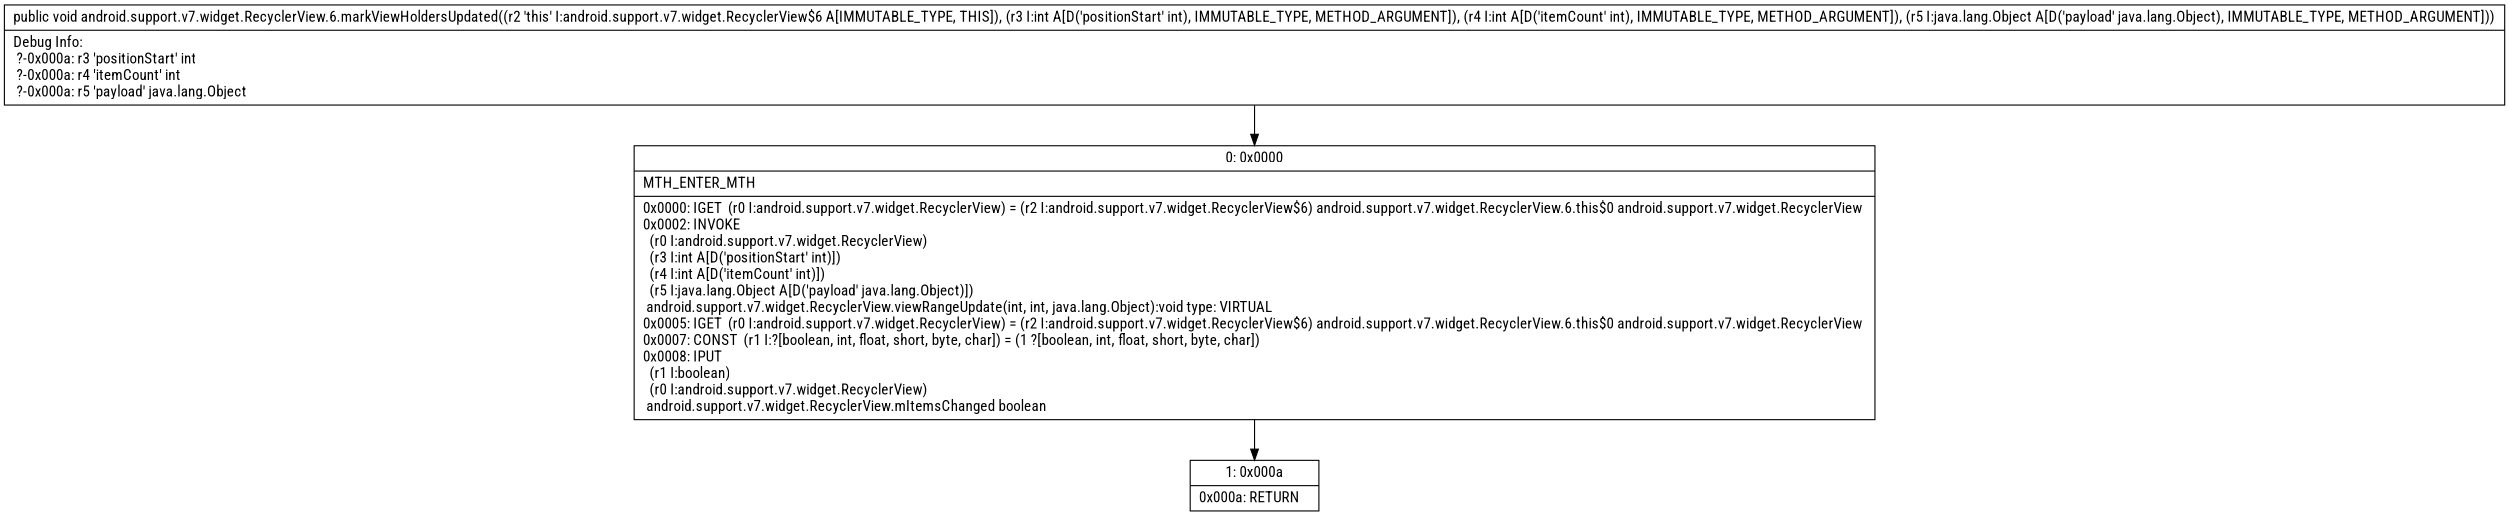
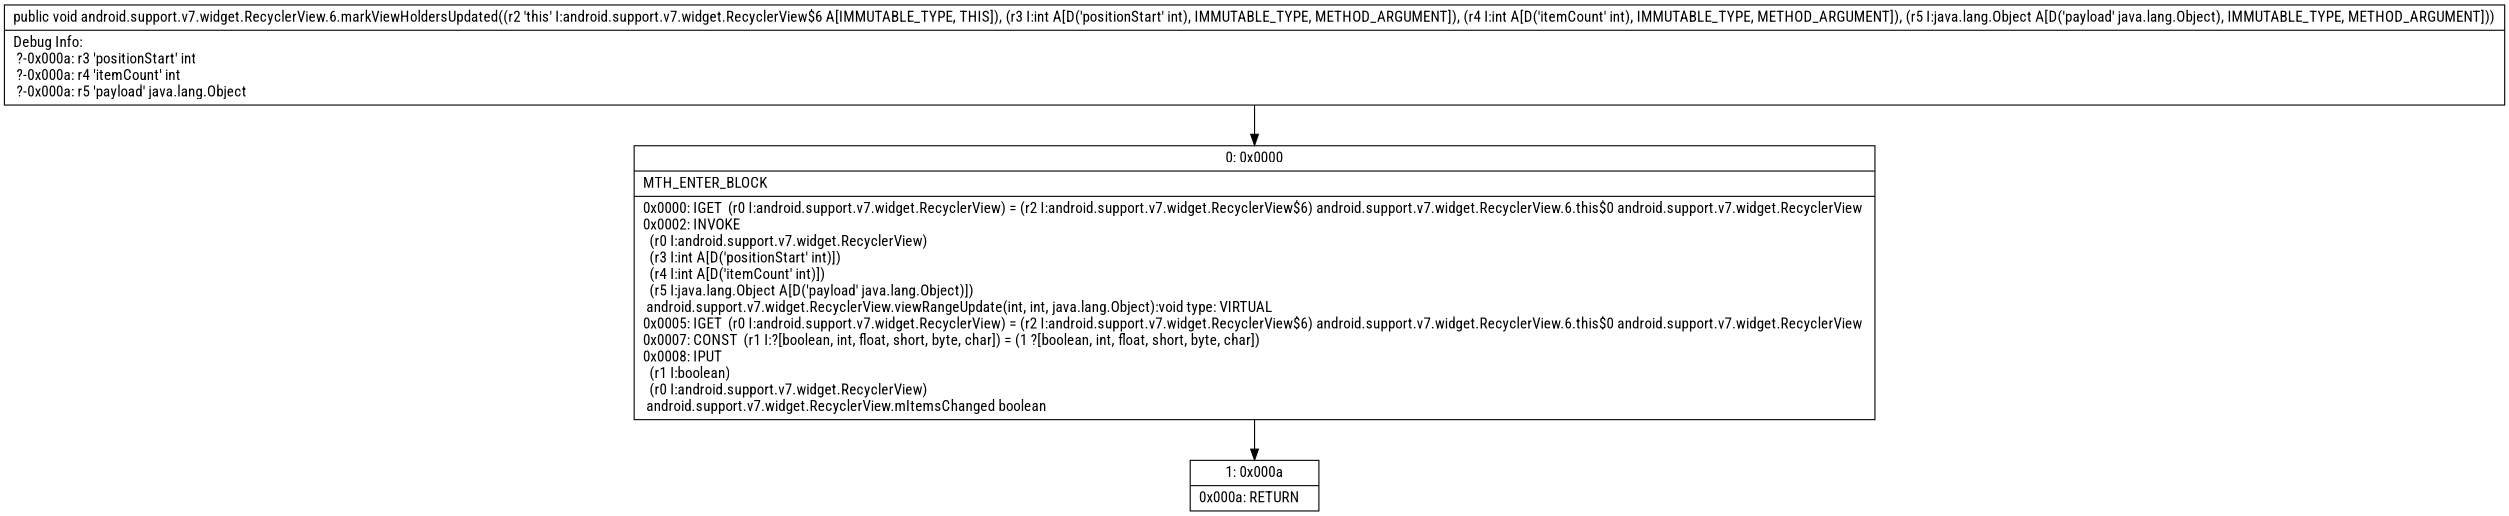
(700, 183) -> (706, 183)
